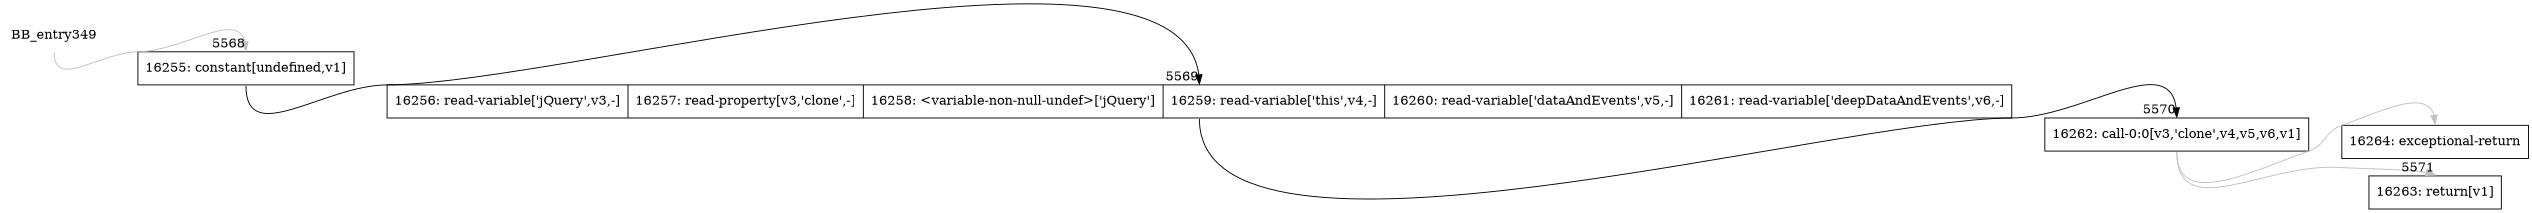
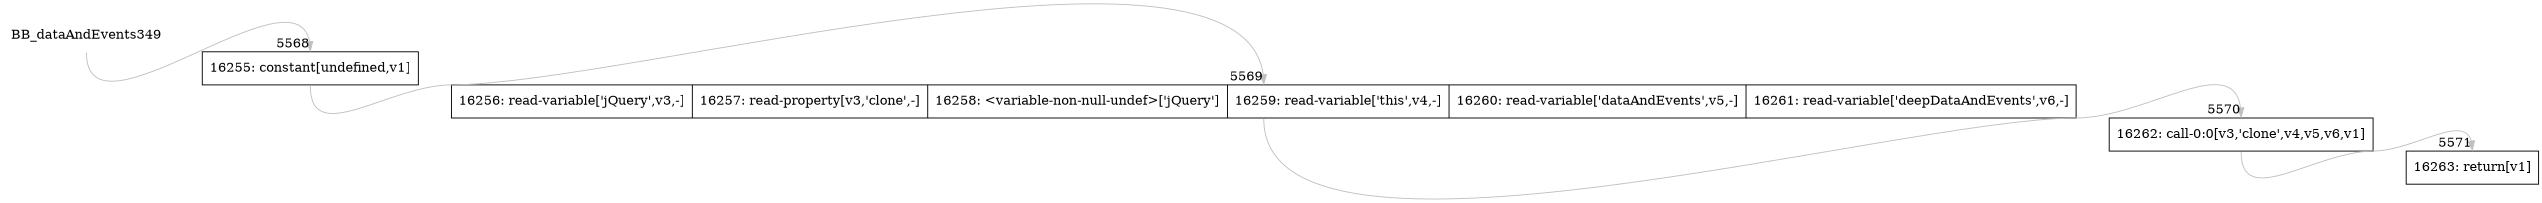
(54, 35) -> (86, 35)
(724, 37) -> (789, 37)
(2435, 142) -> none
(1679, 165) -> (1744, 165)
